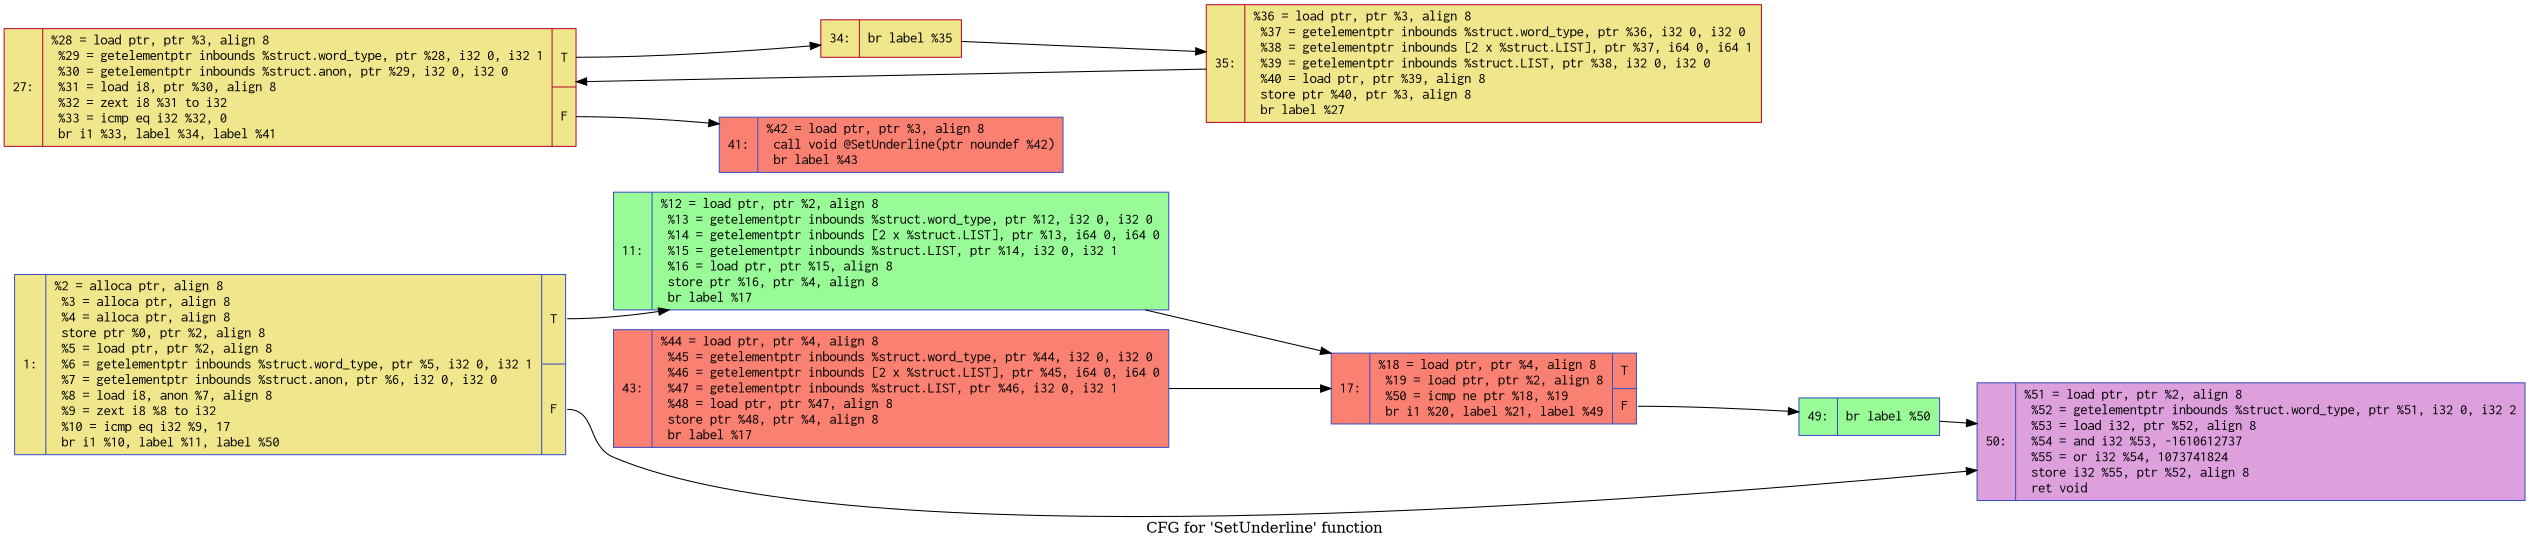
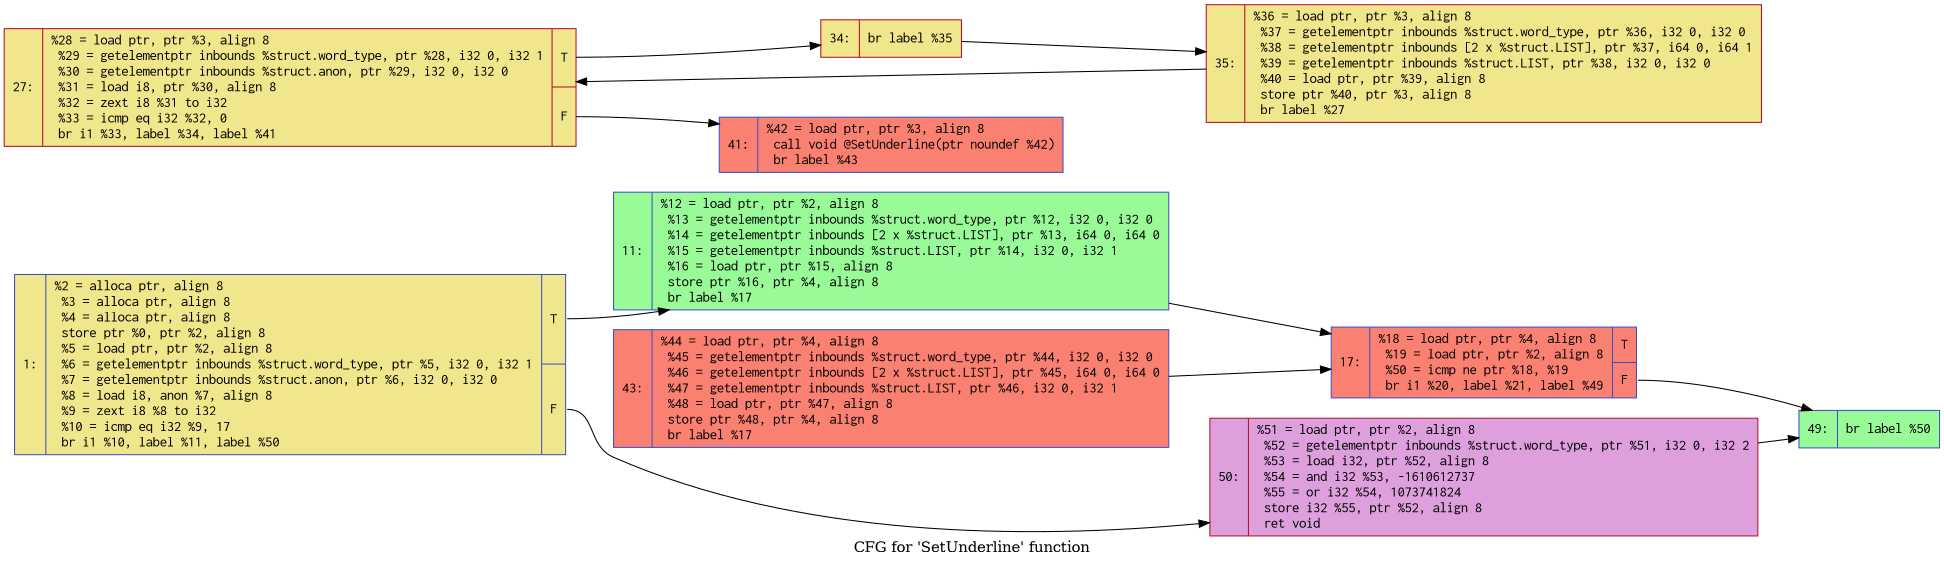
(1953, 422) -> (1773, 441)
(2251, 442) -> (1484, 477)
